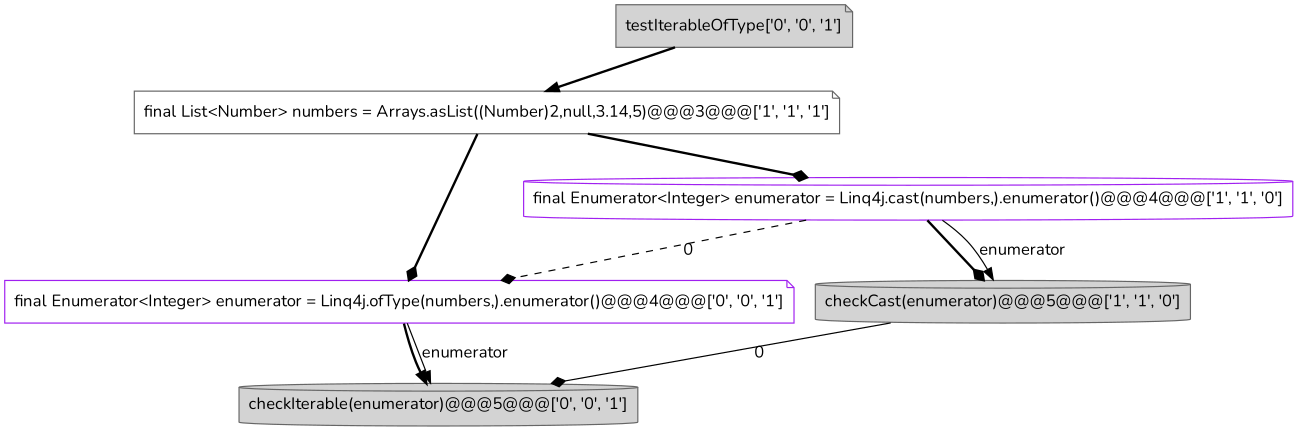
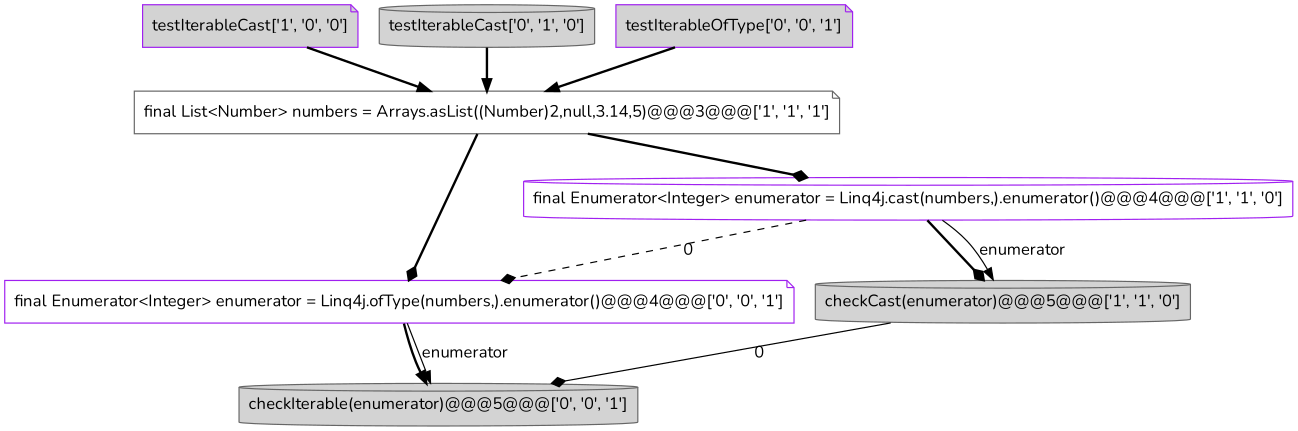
none -> (250, 26)
none -> (487, 26)
(734, 26) -> (734, 26)
